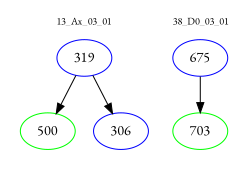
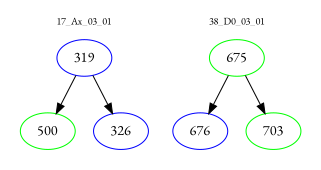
(84, 22) -> (84, 22)
(200, 58) -> (237, 58)
(121, 131) -> (121, 131)
none -> (200, 131)
